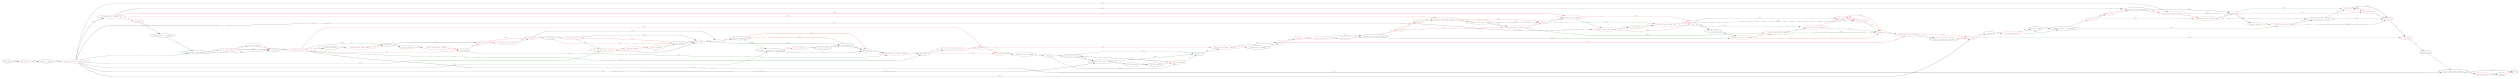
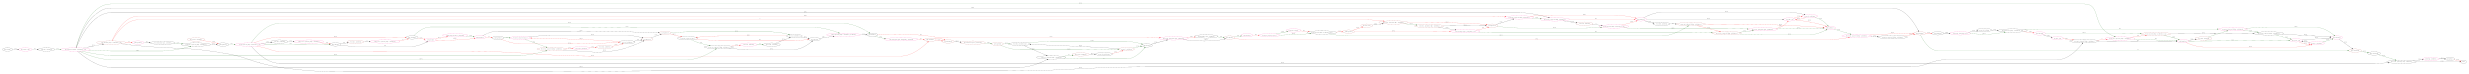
(228, 50) -> none
